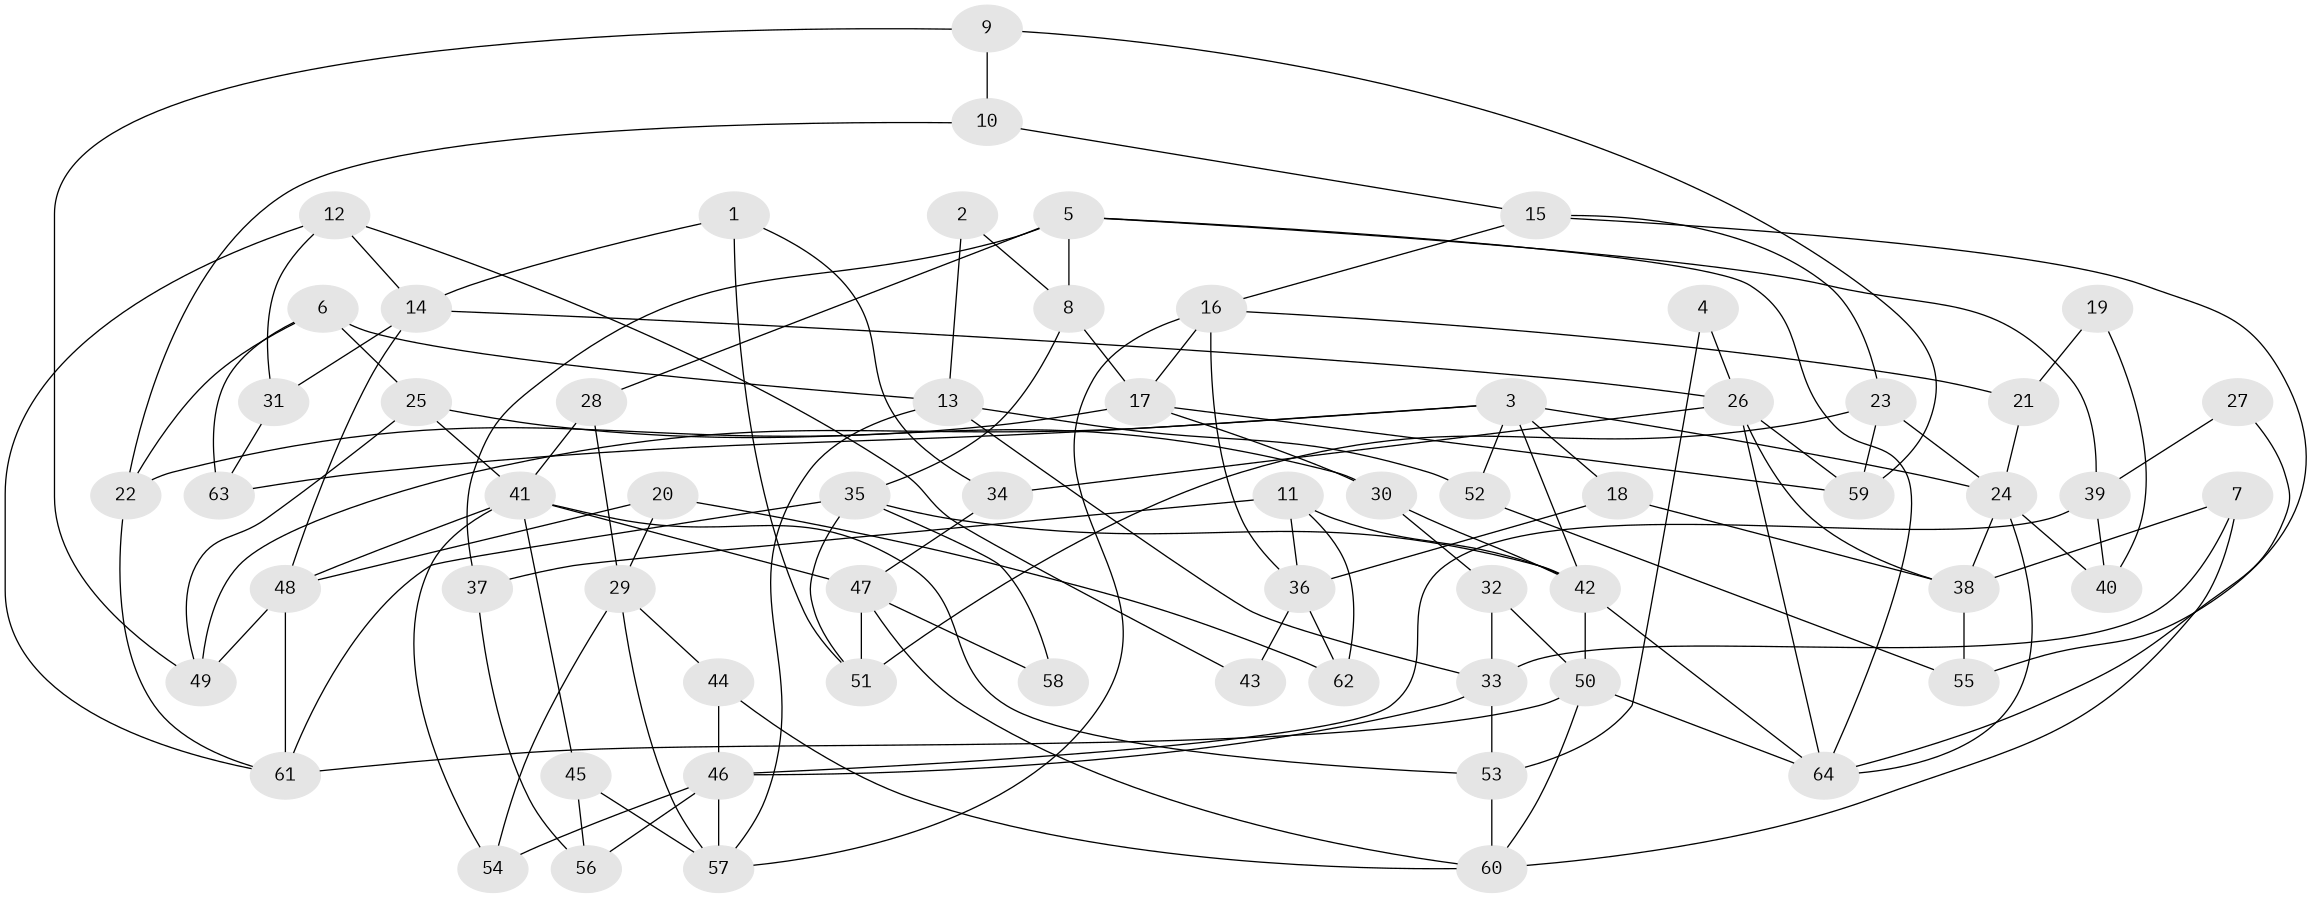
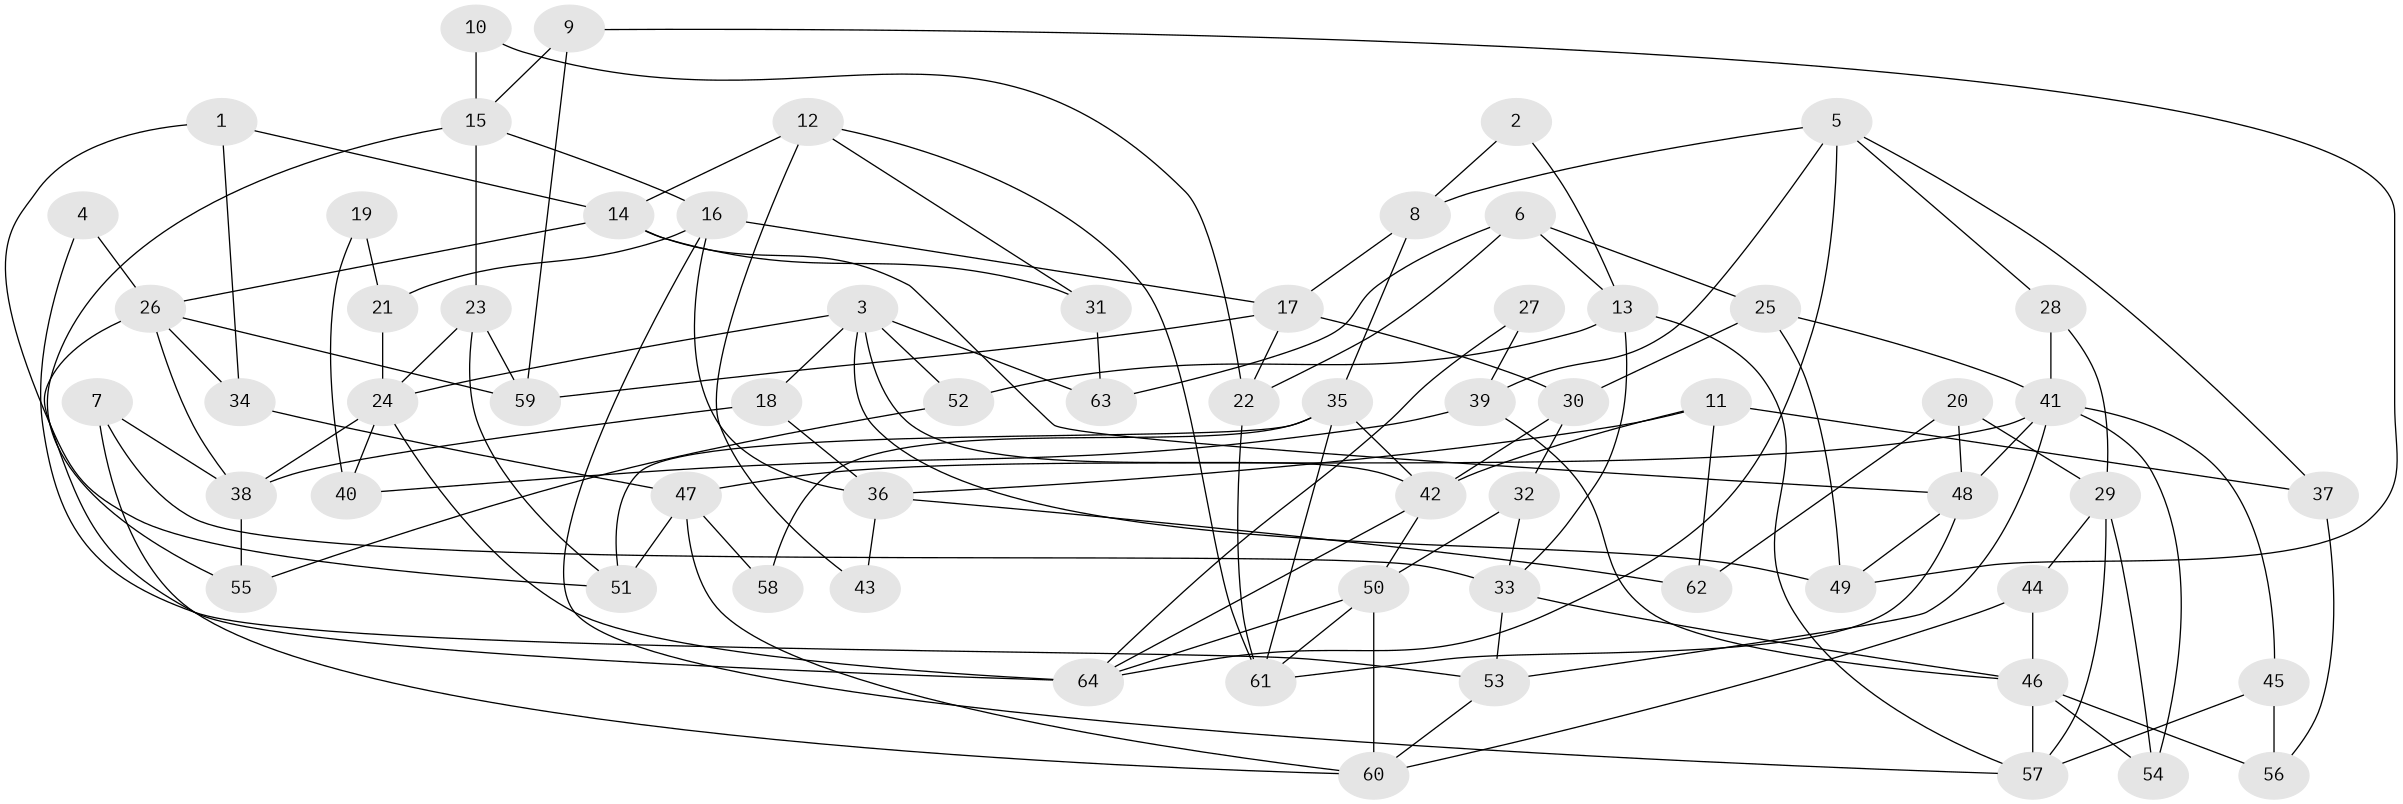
(987, 75) -> (523, 75)
